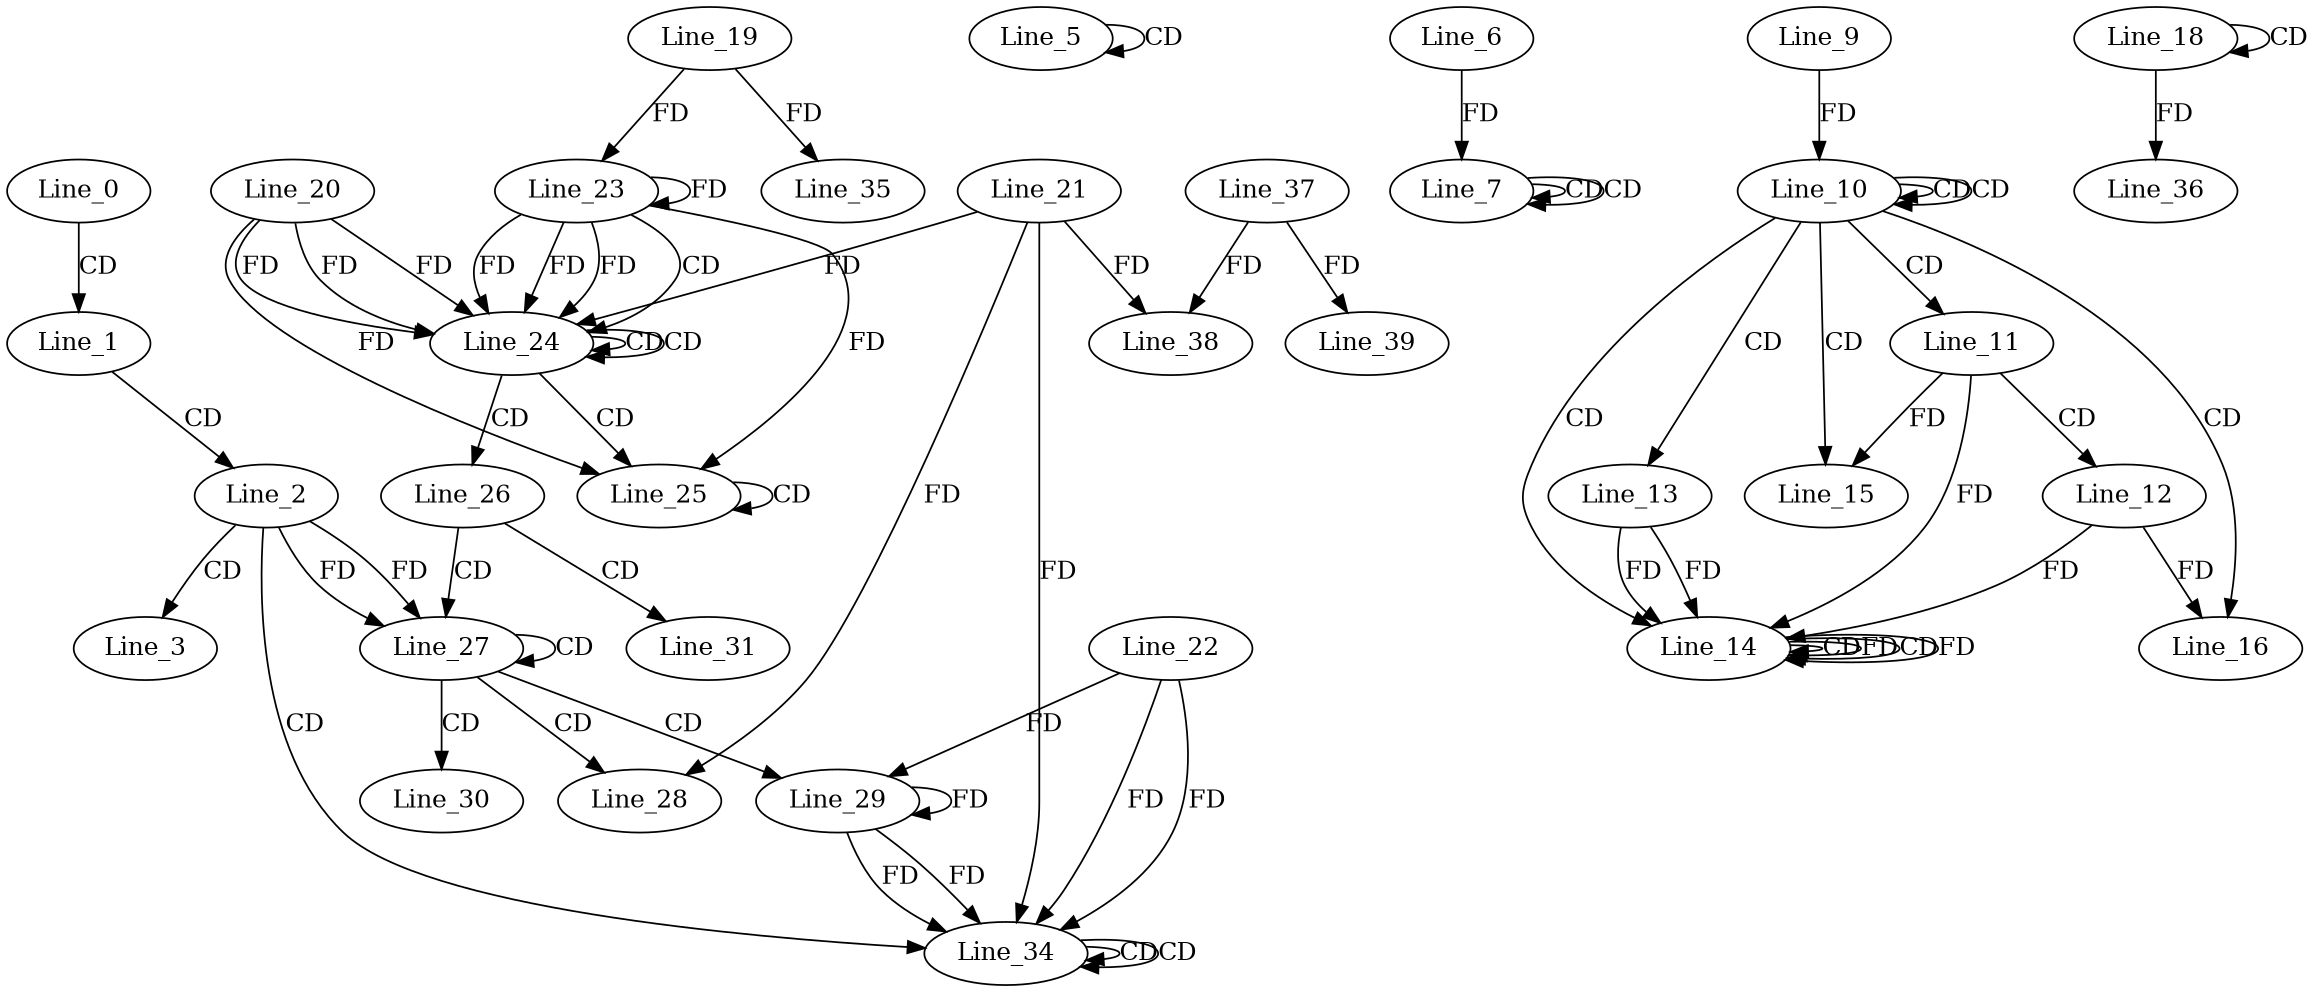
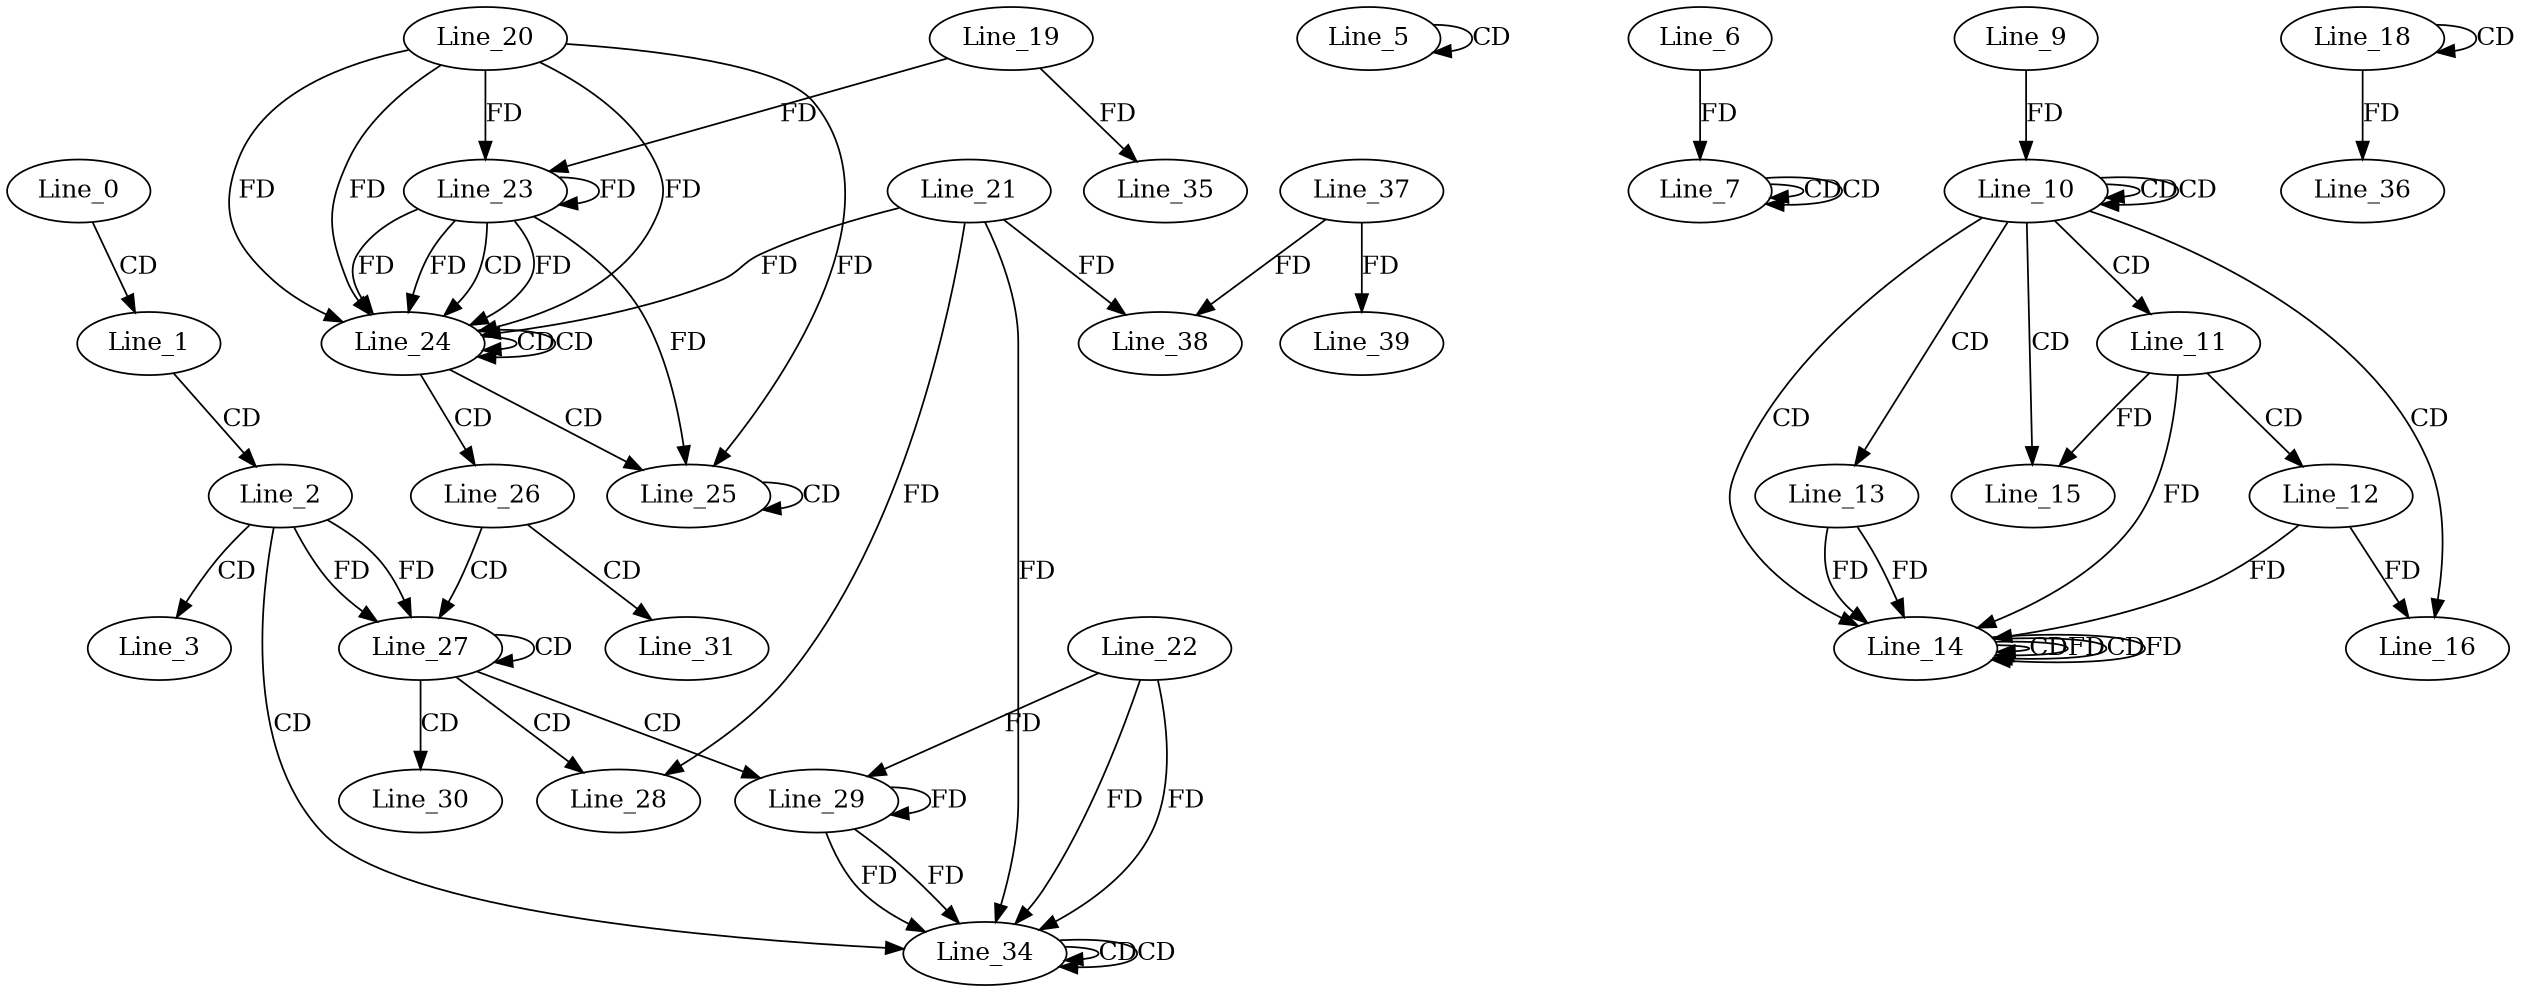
none -> (485, 106)
